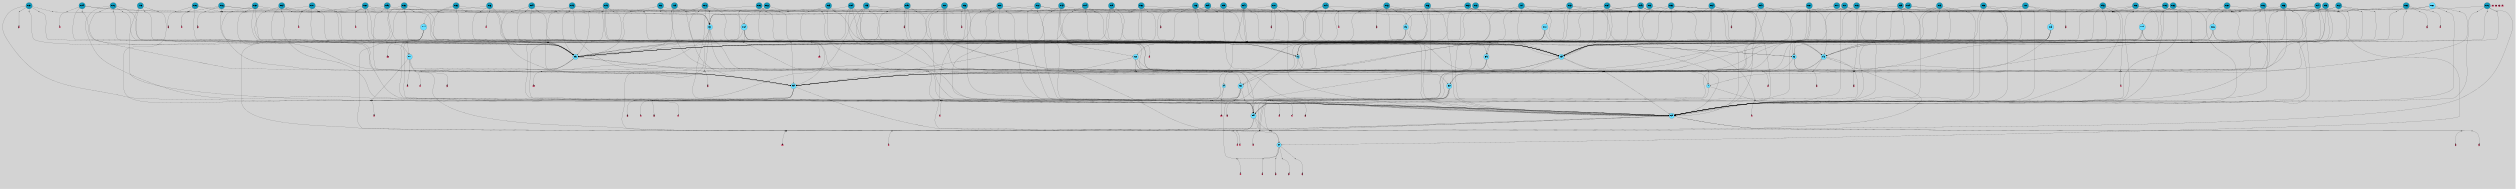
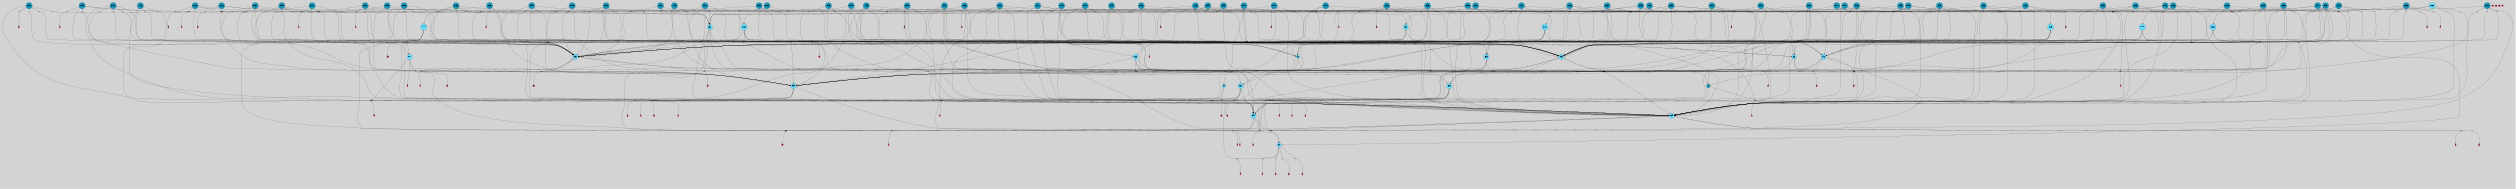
(1708, 86) -> (1708, 86)
